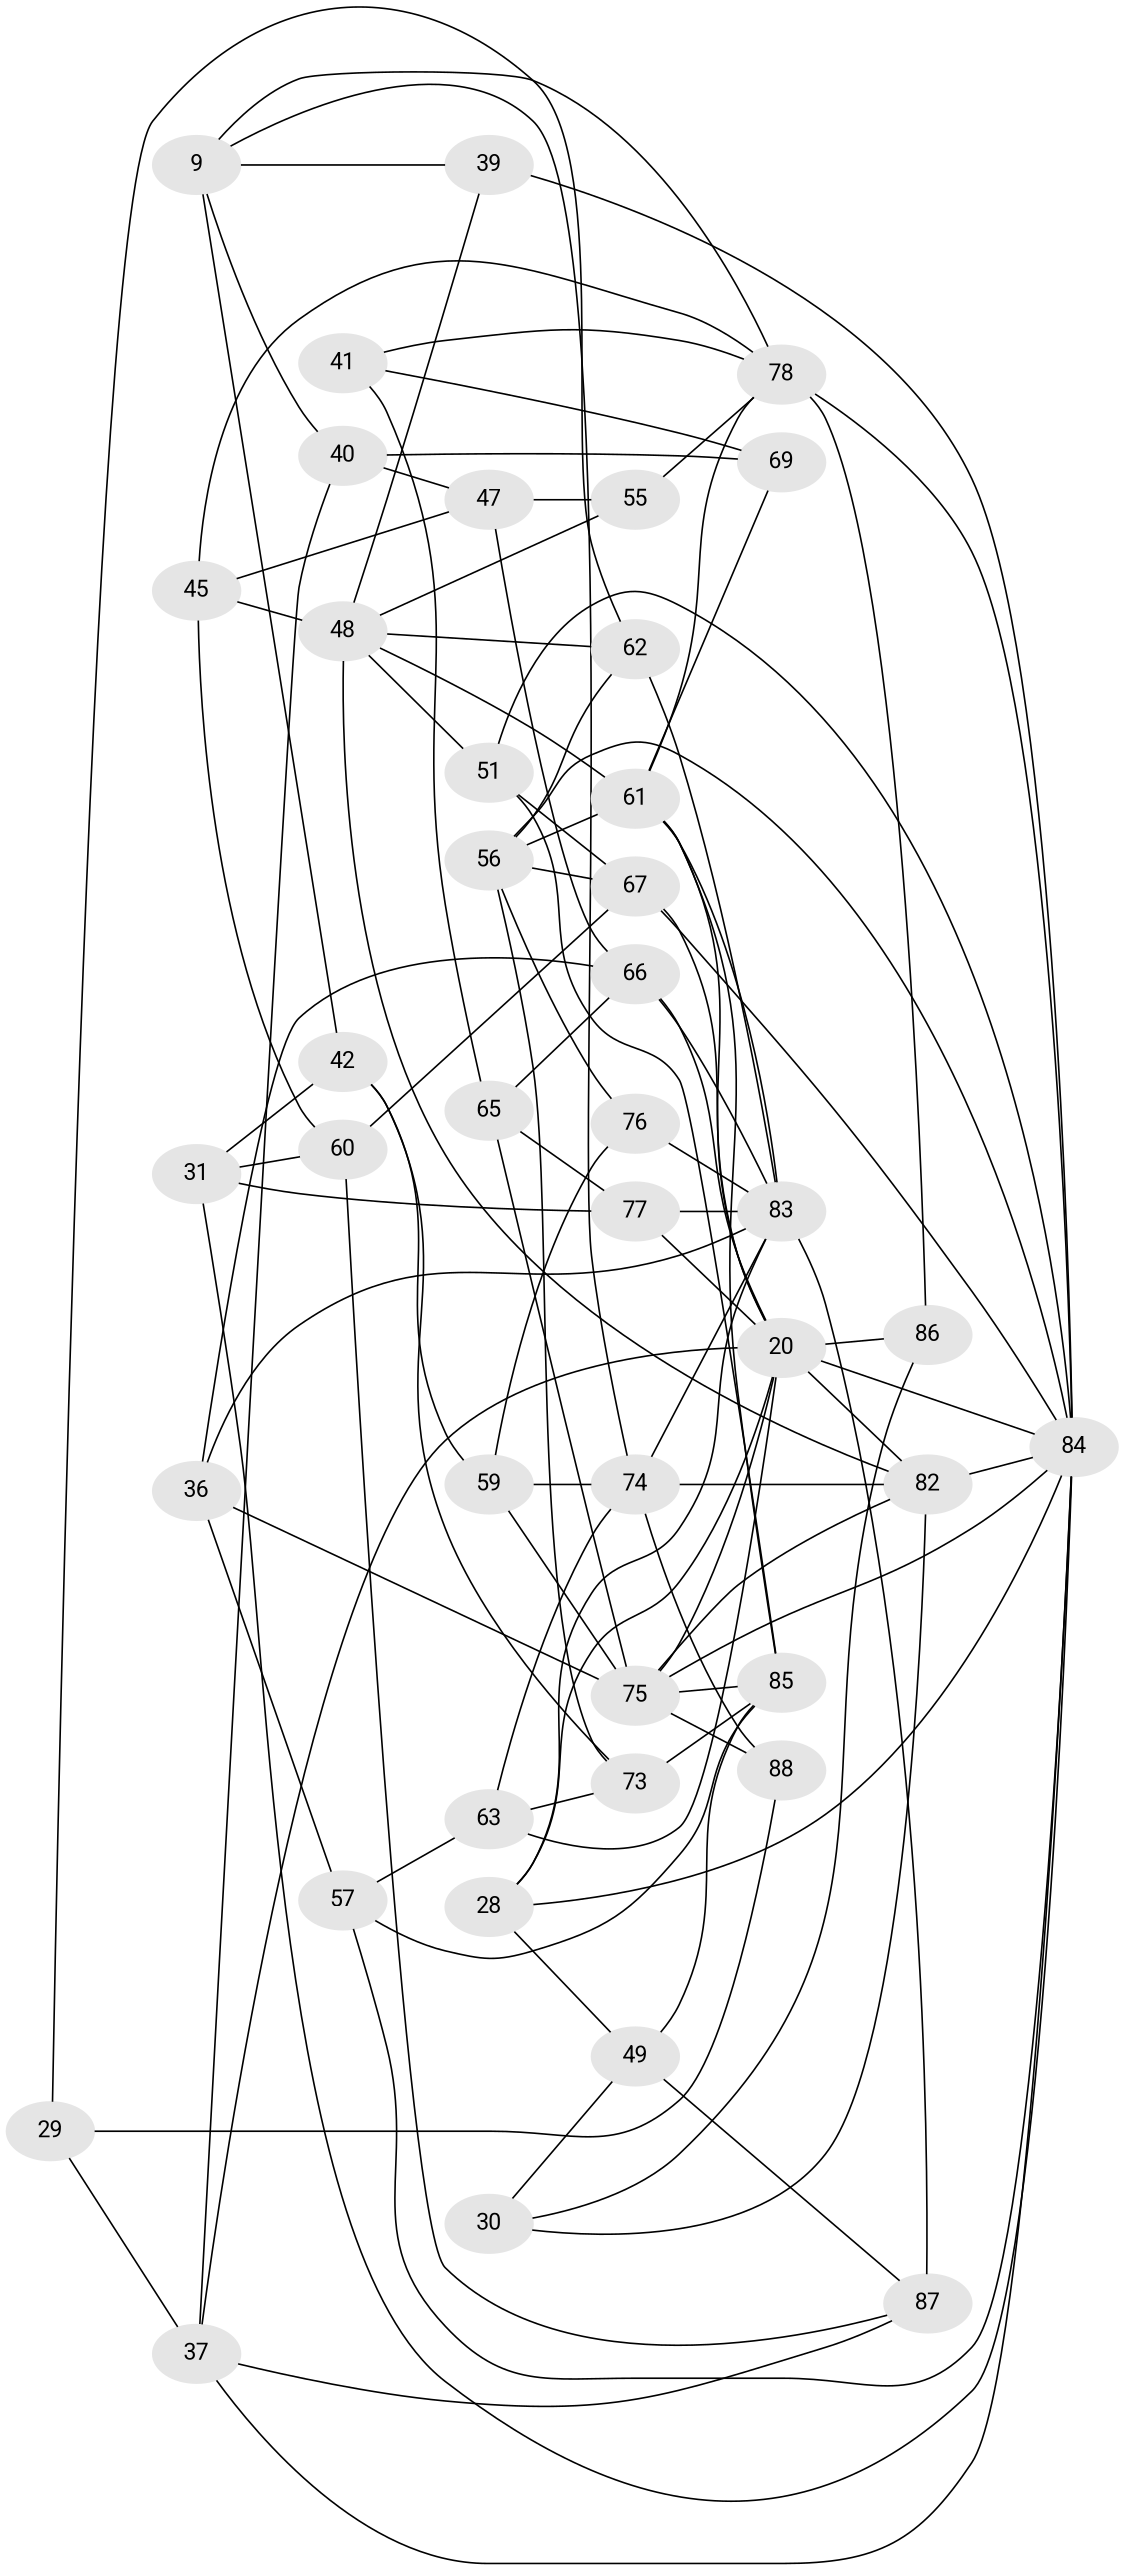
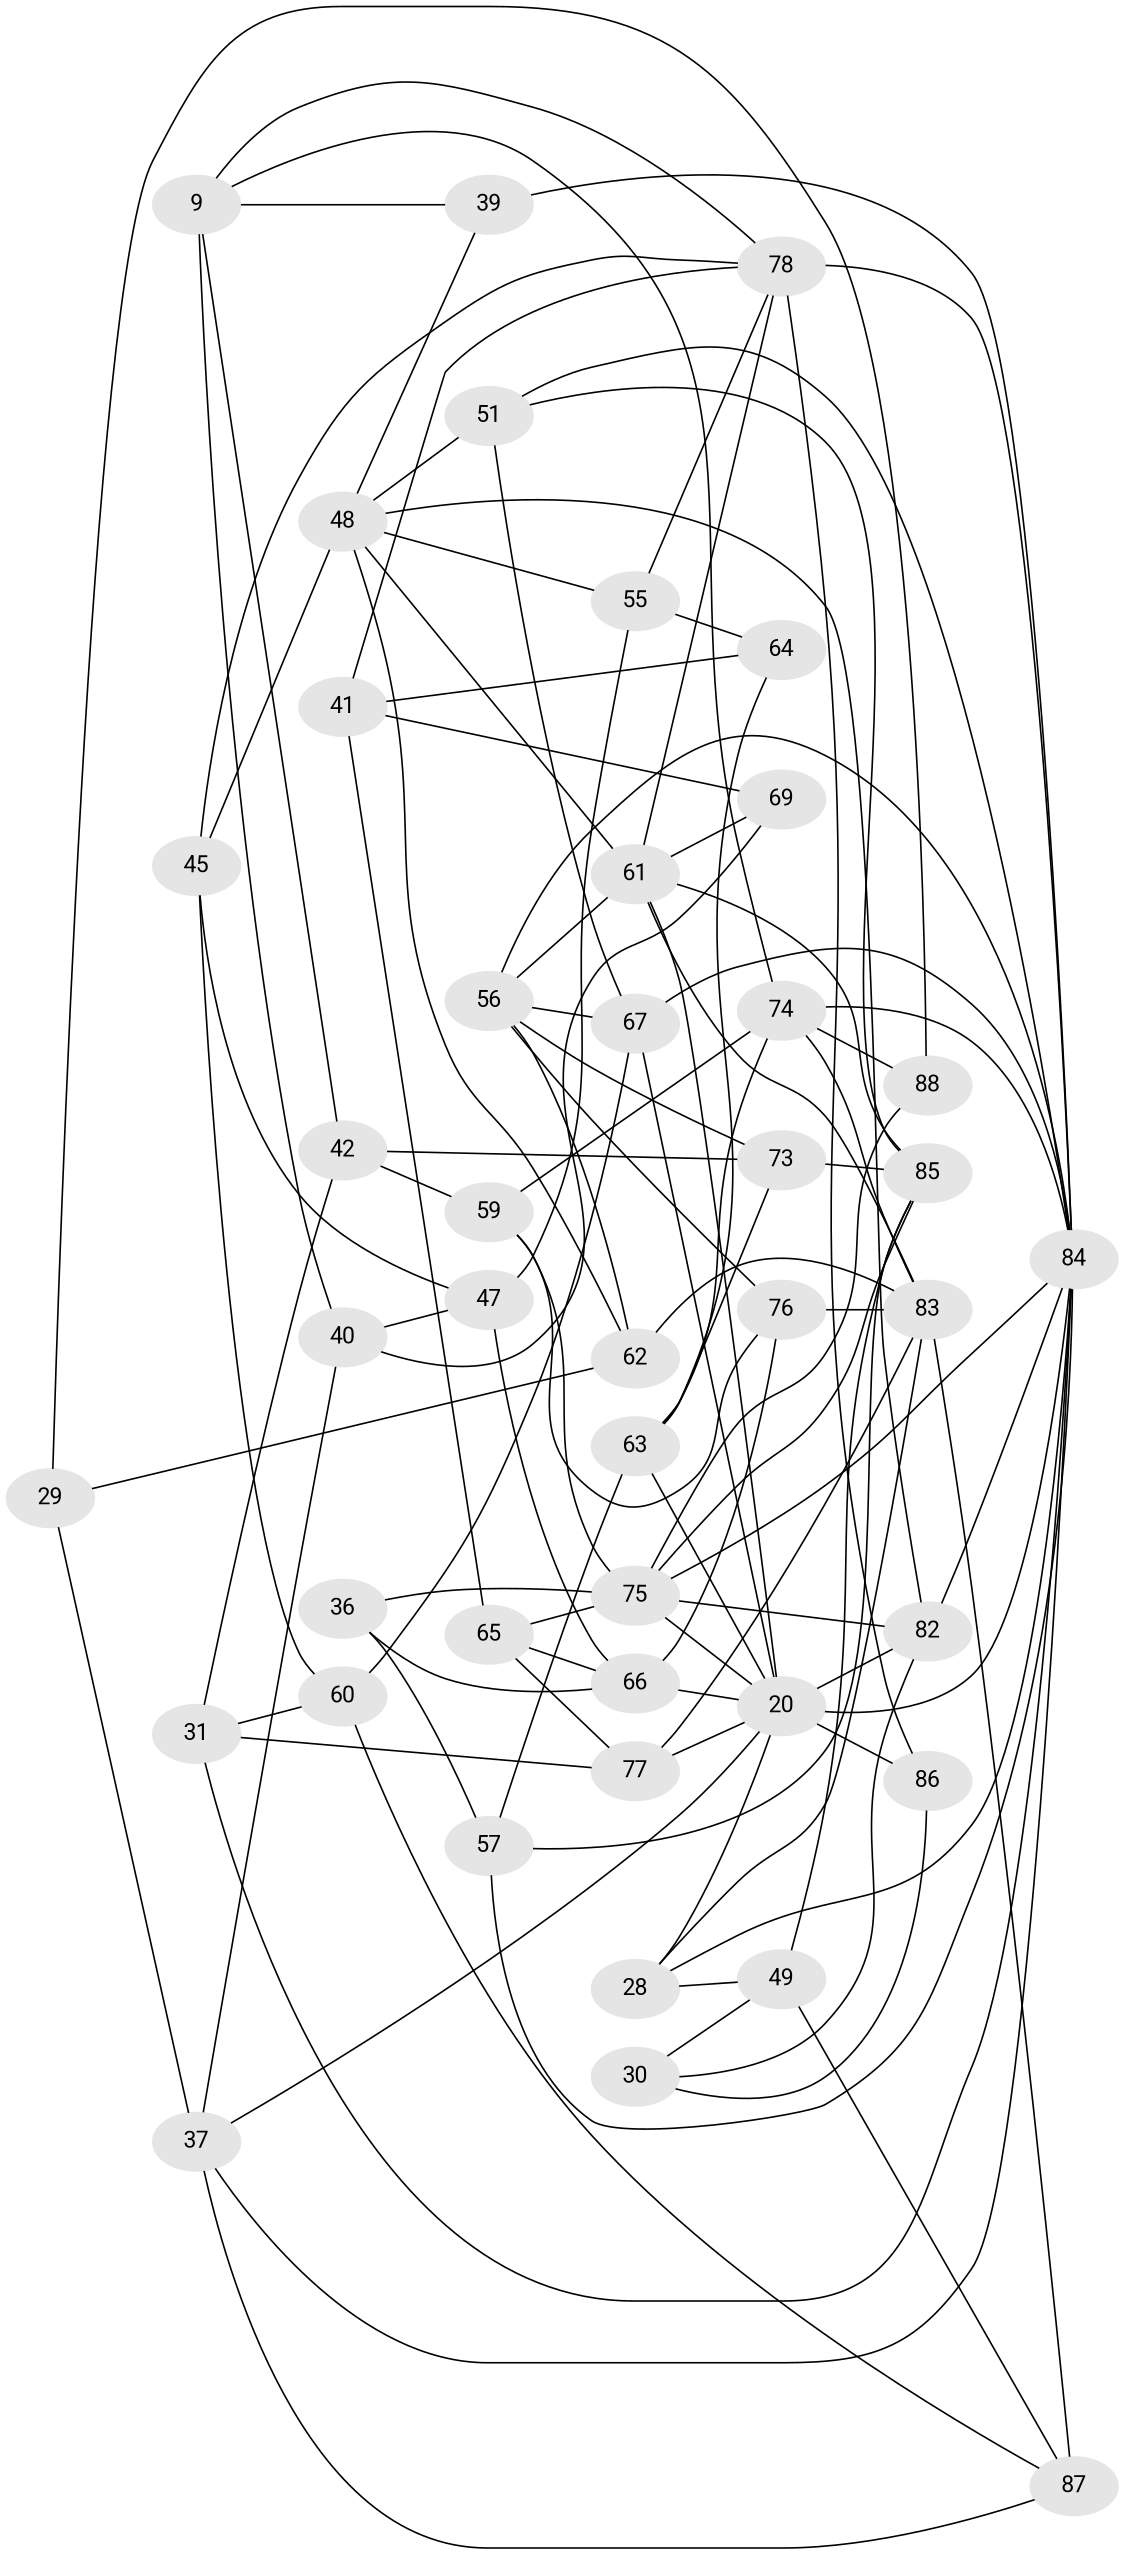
none -> (782, 650)
(717, 1089) -> (731, 1523)
(437, 1274) -> none
(782, 1484) -> (995, 1063)
